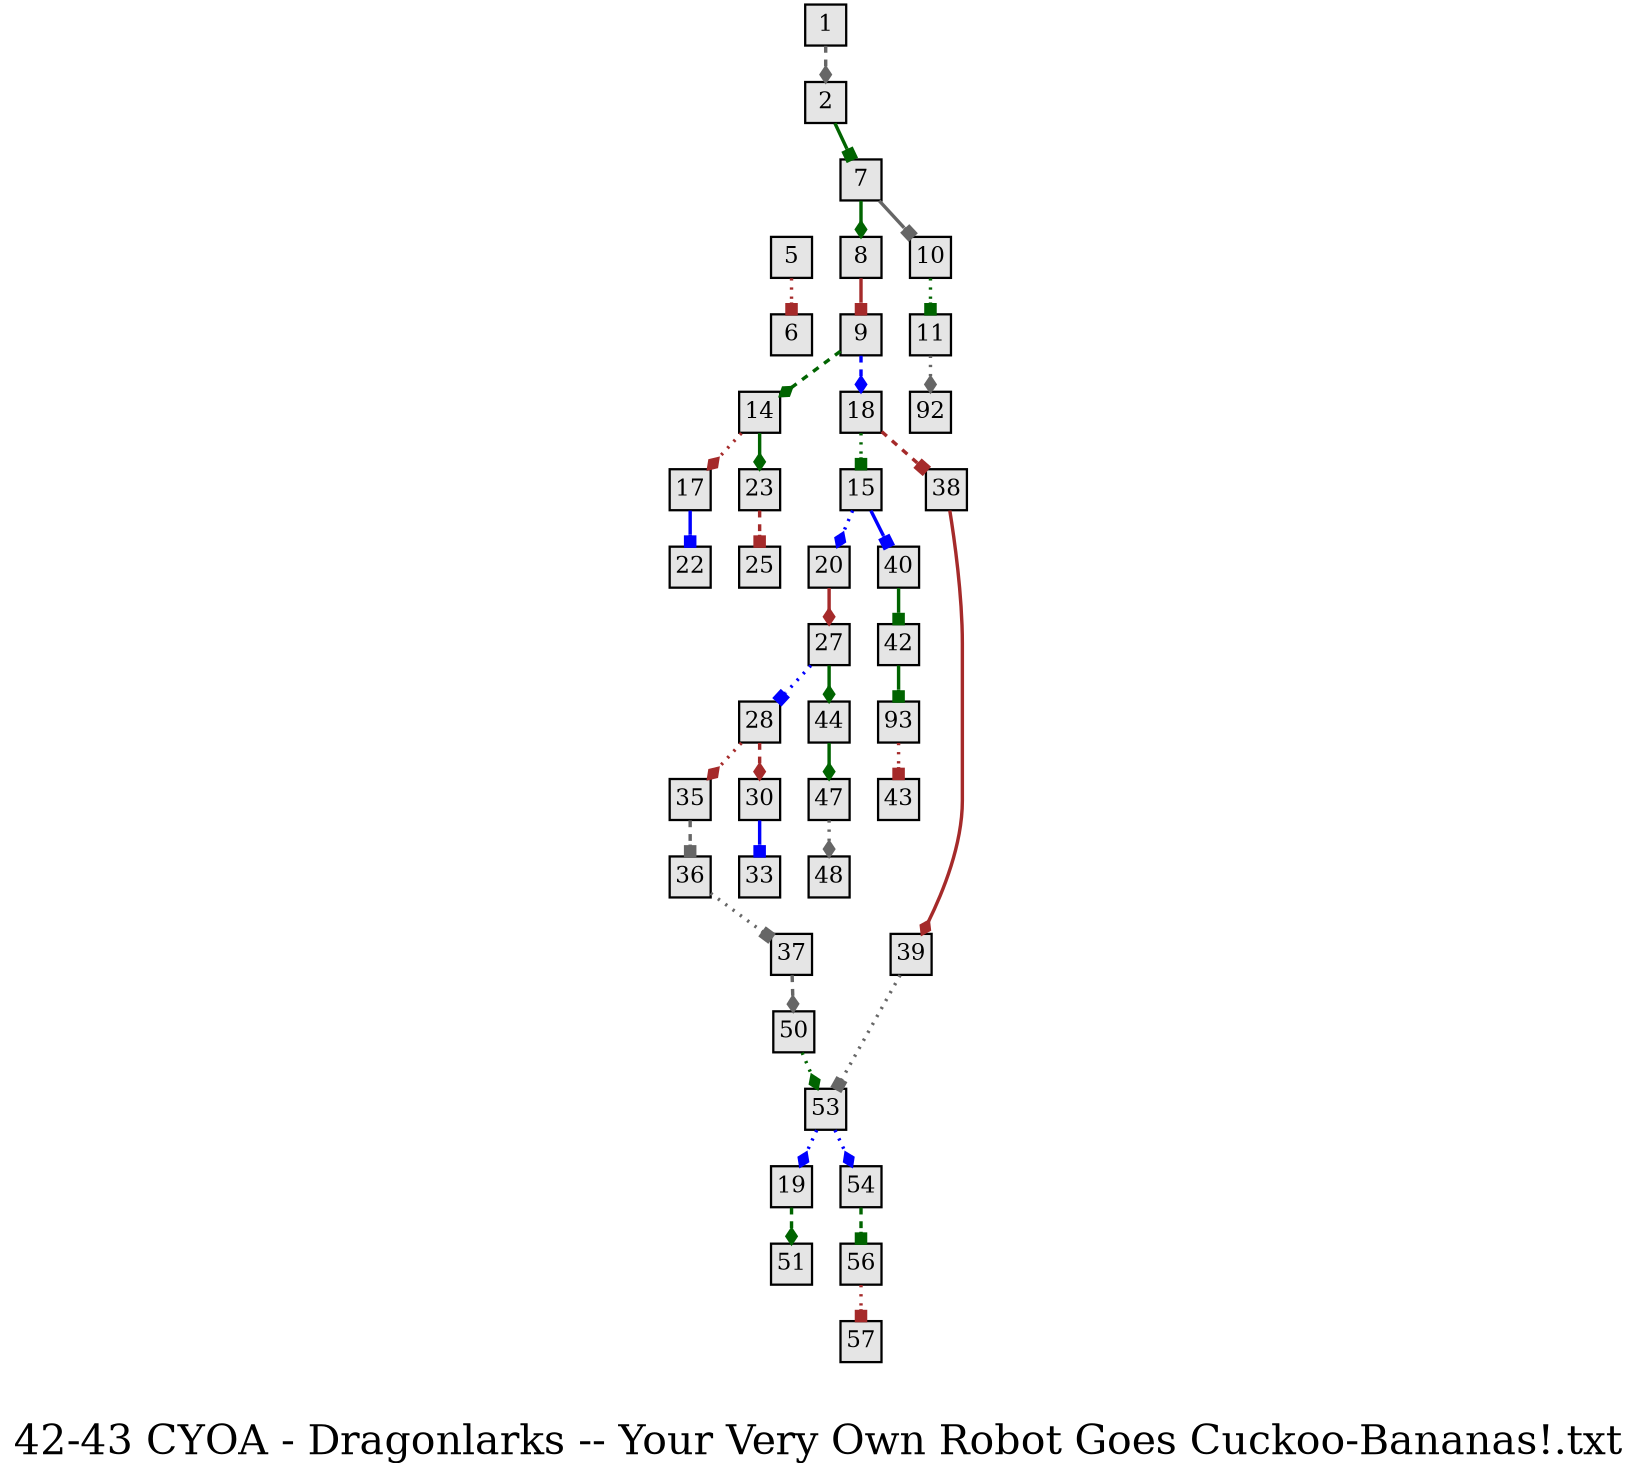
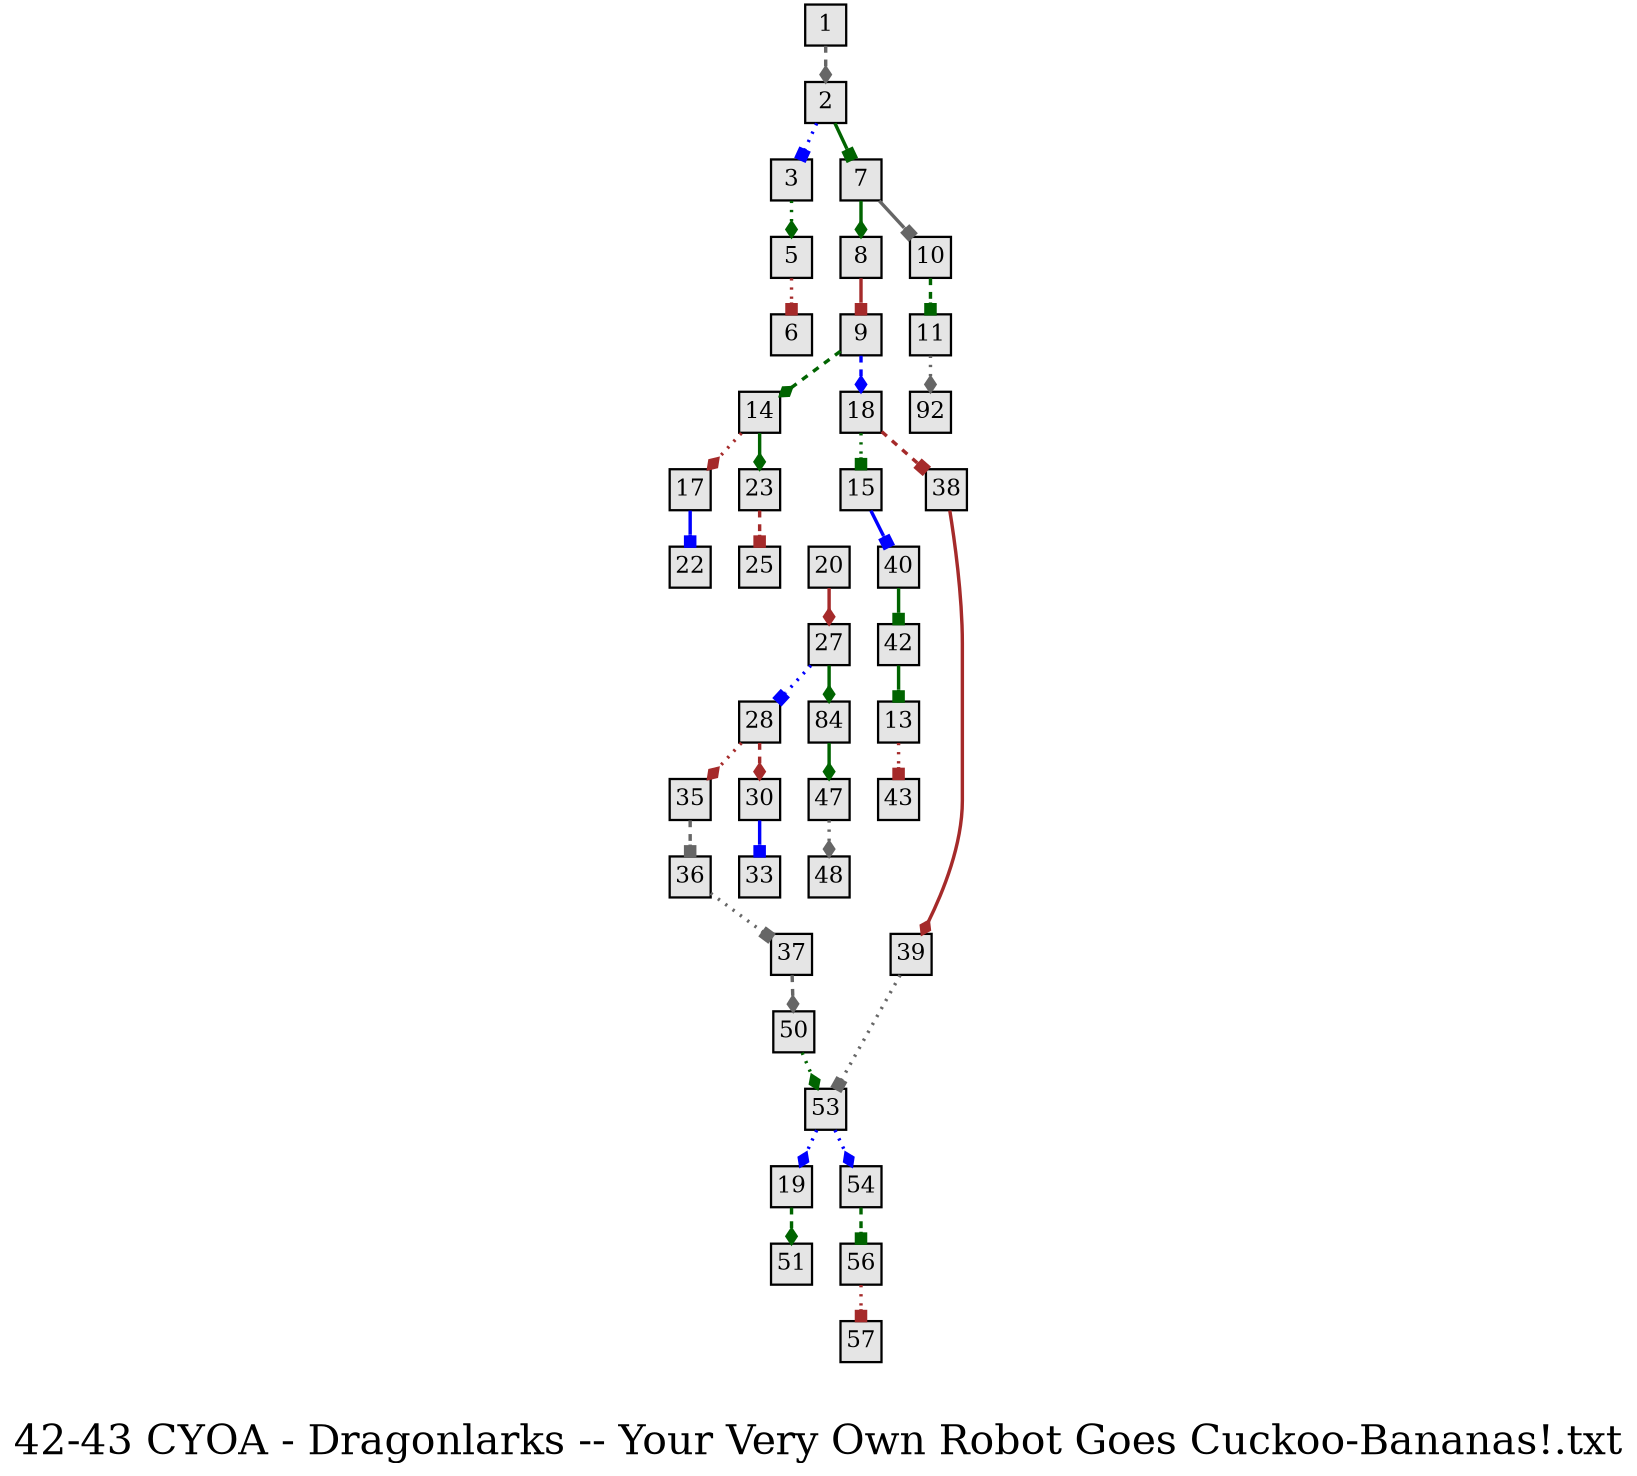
none -> (792, 180)
(930, 290) -> (930, 290)
(848, 522) -> none
(829, 722) -> (829, 722)
(899, 722) -> (899, 722)
